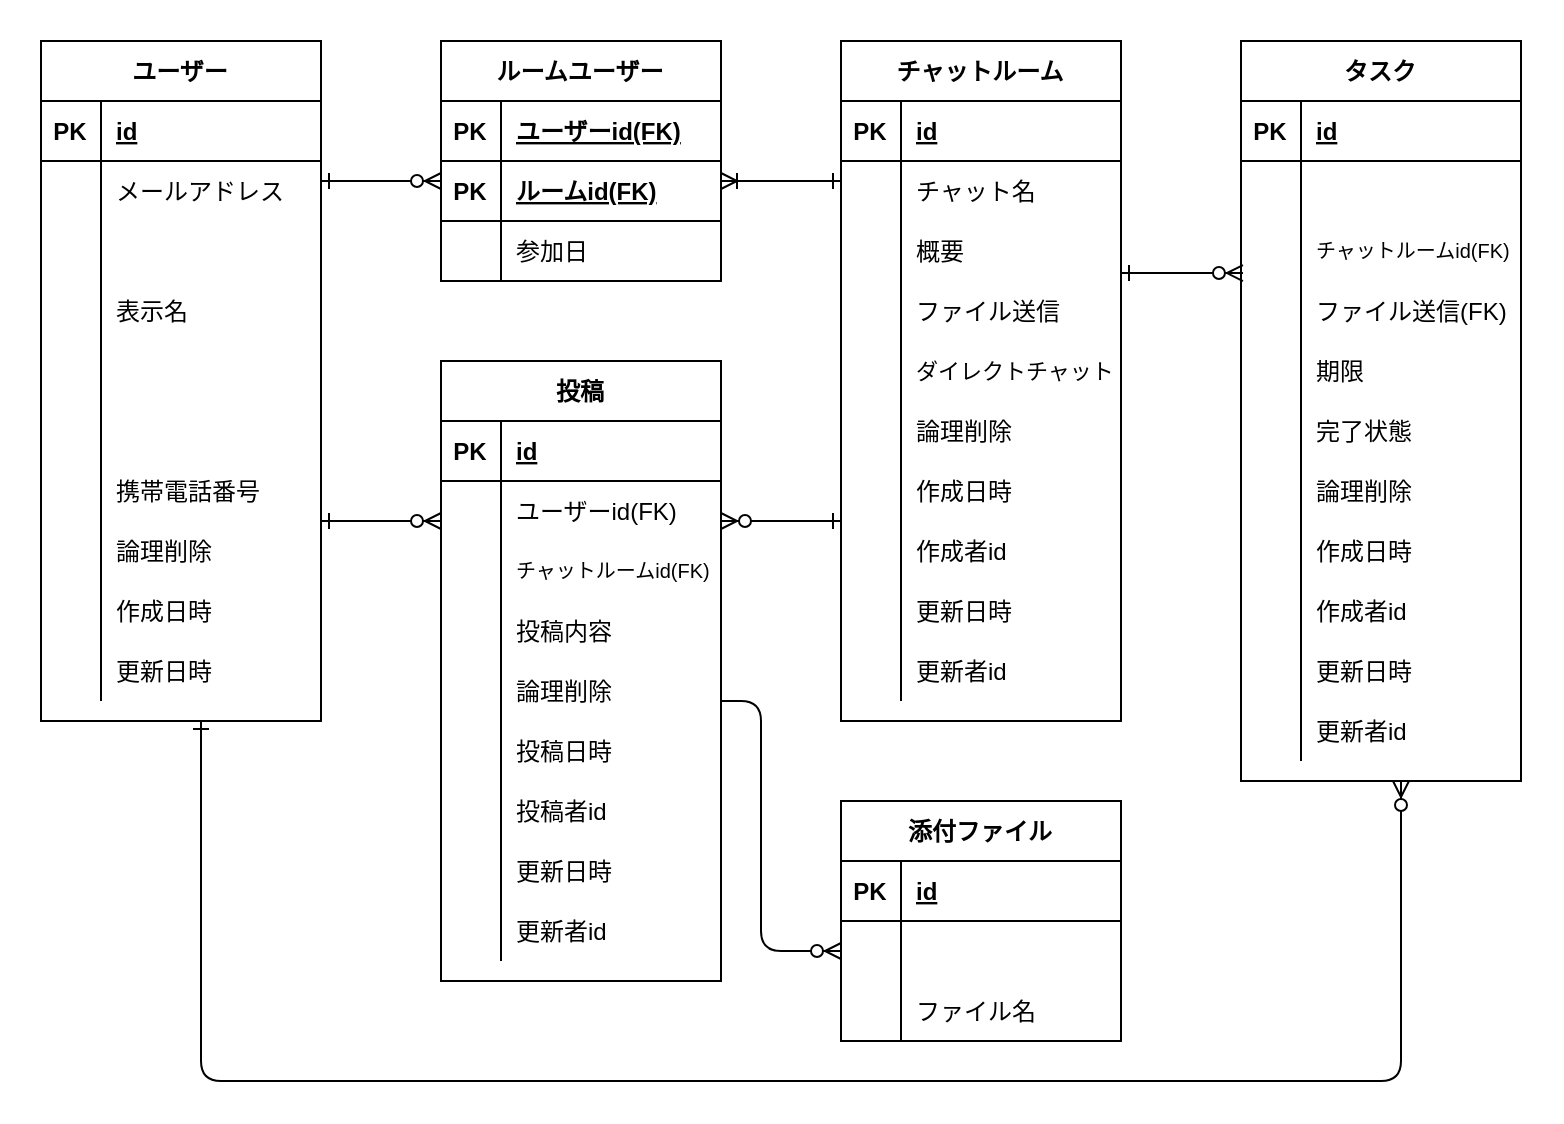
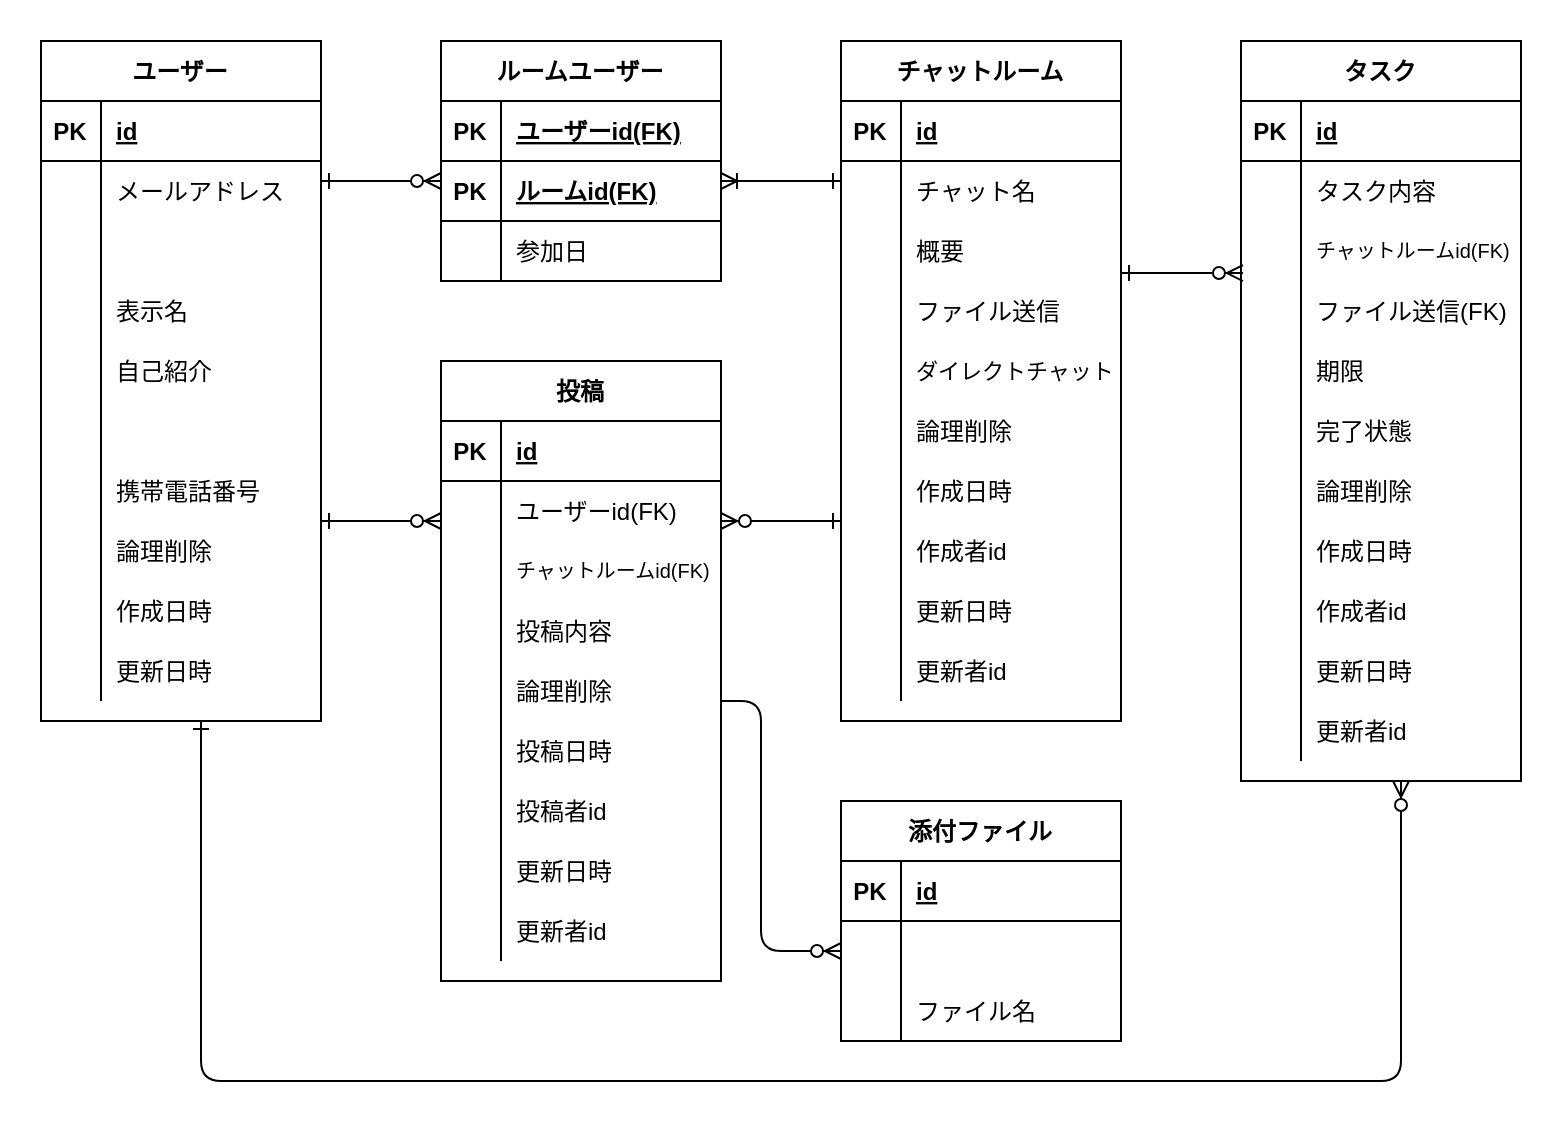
none -> (1411, 191)
none -> (211, 371)
